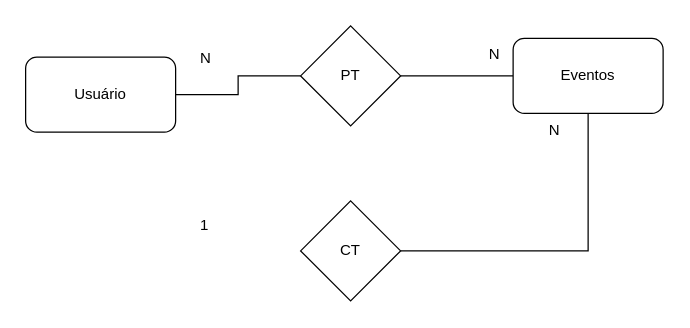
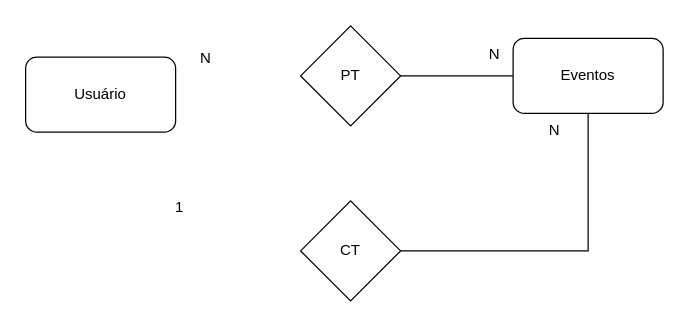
(238, 85) -> none
(211, 226) -> (186, 207)
